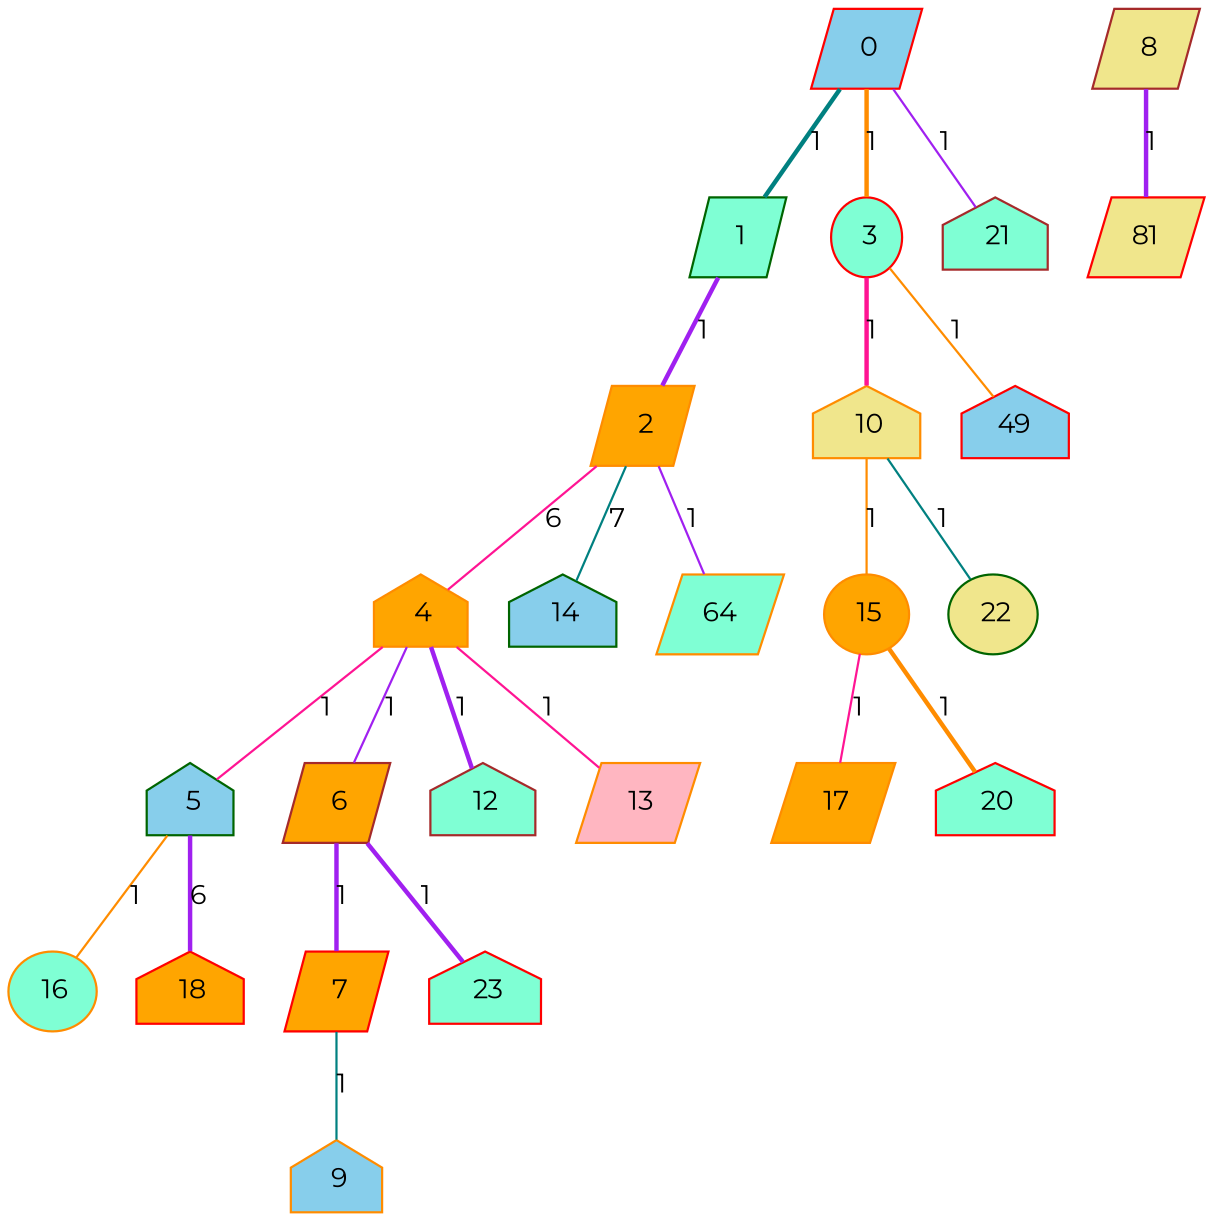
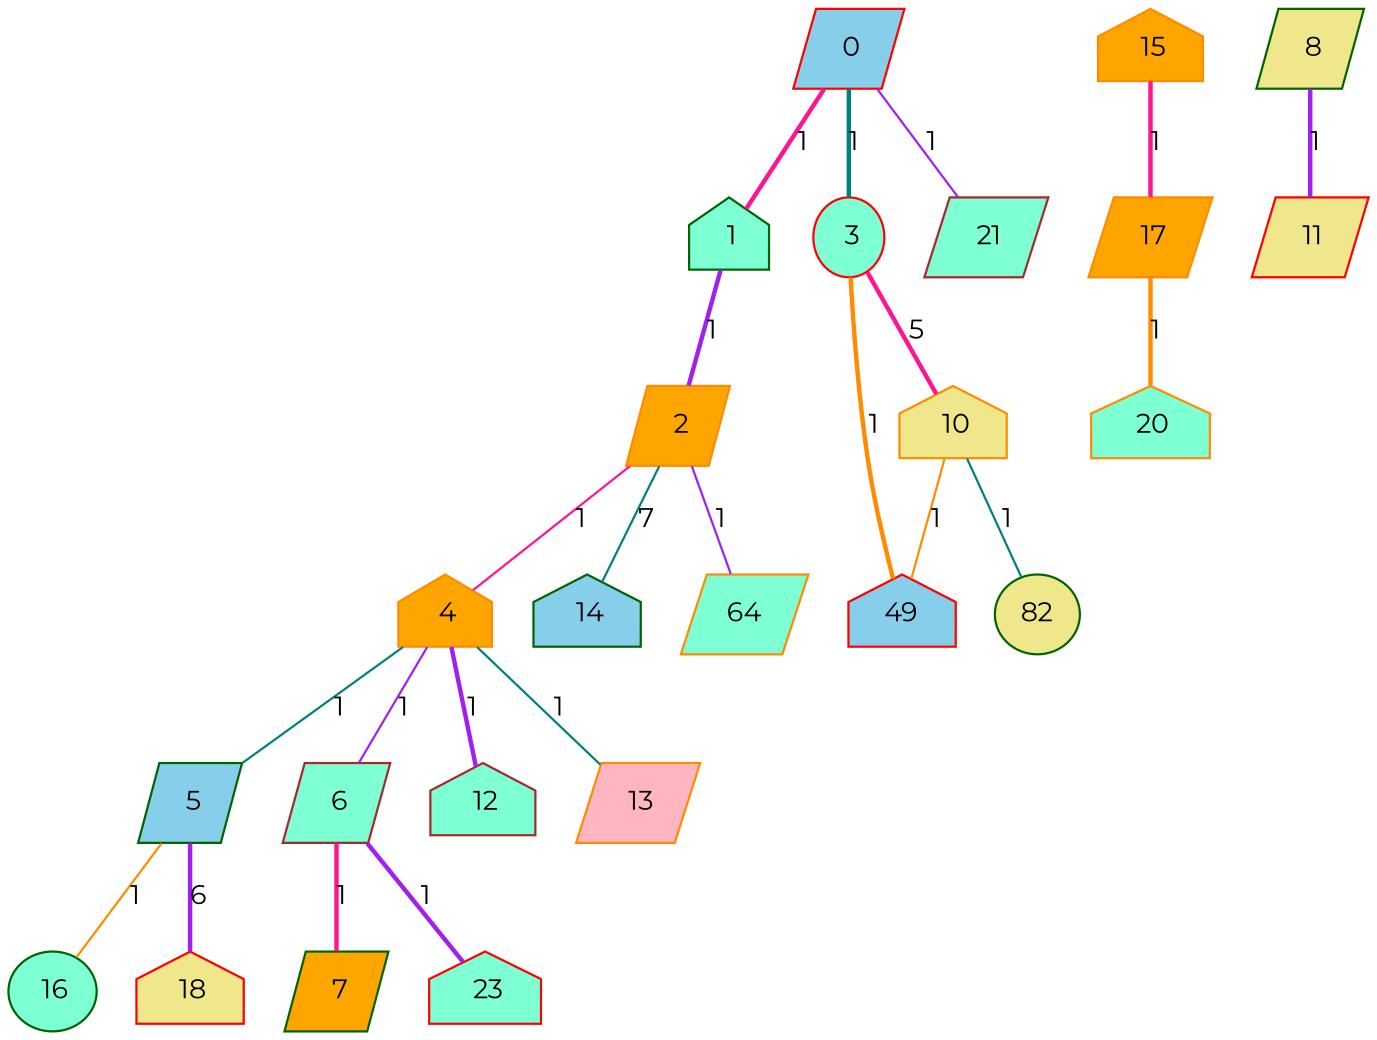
(1146, 49) -> (1310, 49)
(802, 143) -> (785, 149)
(867, 143) -> (849, 143)
(738, 237) -> (729, 237)
(995, 237) -> (986, 237)
(1146, 237) -> (1310, 237)
(872, 332) -> (917, 332)
(942, 333) -> (864, 429)
(867, 516) -> (928, 519)
(554, 520) -> (582, 520)
(867, 614) -> (1151, 49)
(993, 614) -> (1037, 614)
(528, 707) -> (539, 706)
(850, 708) -> (1151, 139)
(932, 710) -> (1151, 332)
(300, 713) -> (323, 705)
(190, 803) -> (190, 803)
(336, 803) -> (336, 803)
(995, 803) -> (1151, 426)
(336, 897) -> (336, 897)
(53, 991) -> (53, 991)
(190, 991) -> (190, 991)
(336, 991) -> (336, 991)
(336, 1180) -> none
